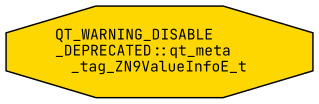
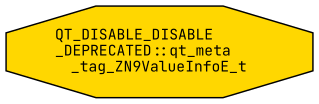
(160, 52) -> (160, 52)
